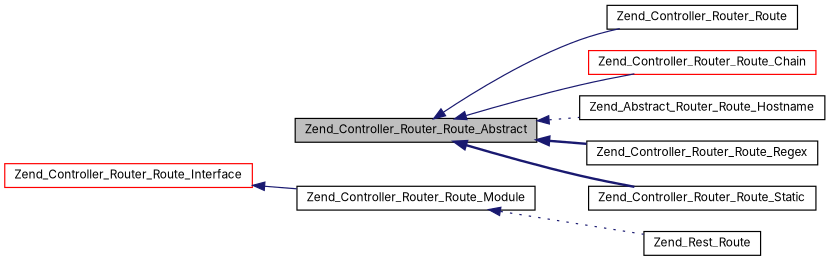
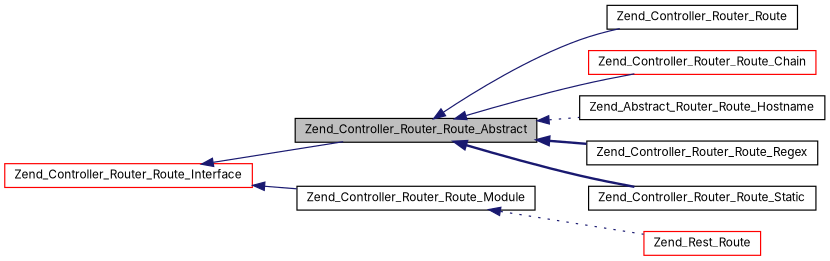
none -> (278, 152)
(702, 243) -> (702, 243)
